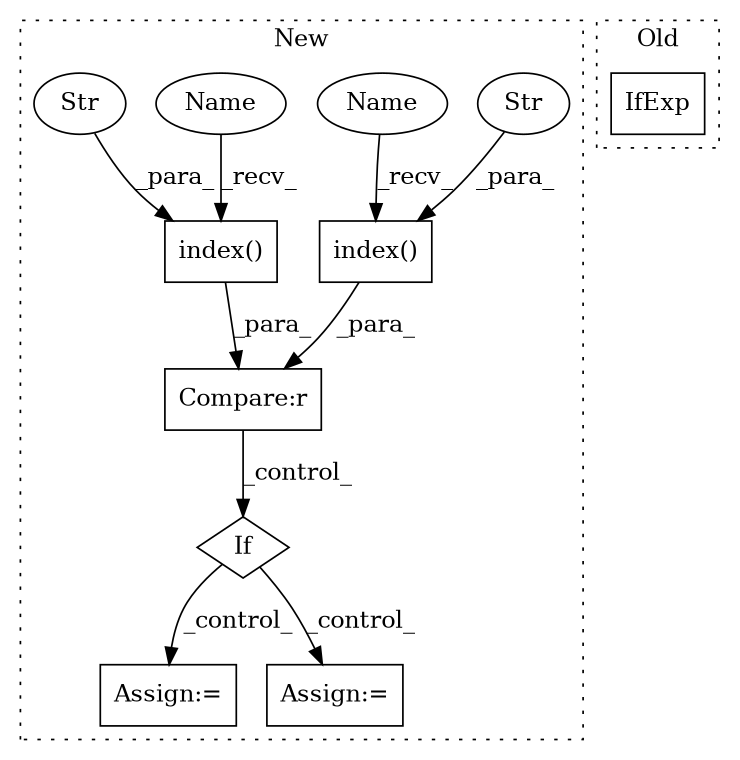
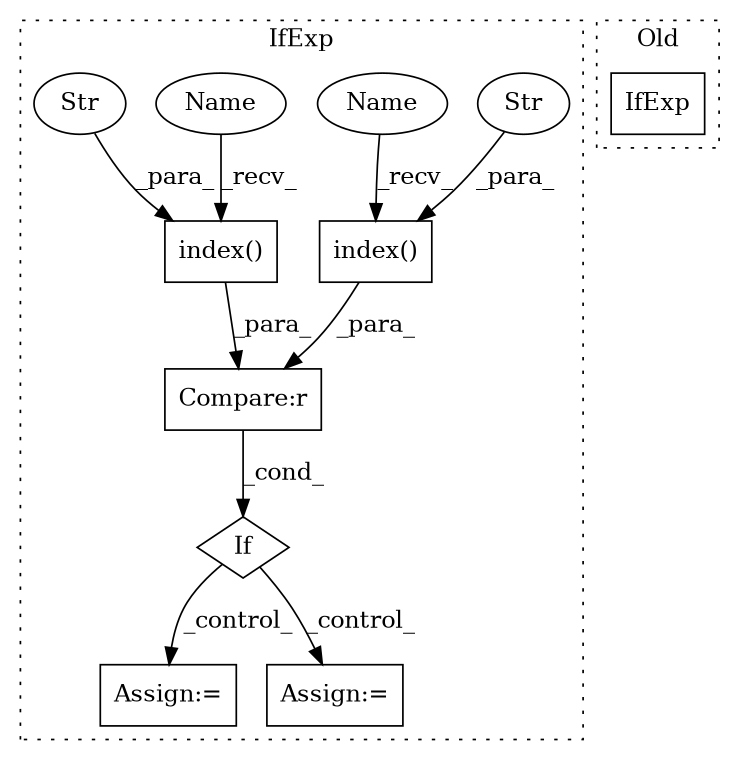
(302, 40) -> (302, 40)
(298, 473) -> (284, 473)
